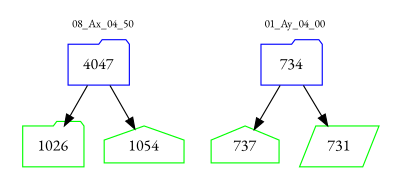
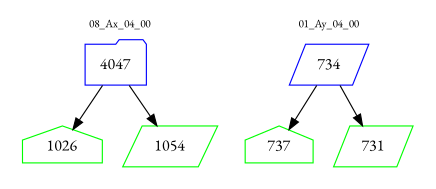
(103, 24) -> (120, 24)
(292, 65) -> (329, 65)
(53, 146) -> (62, 146)
(144, 146) -> (170, 146)
